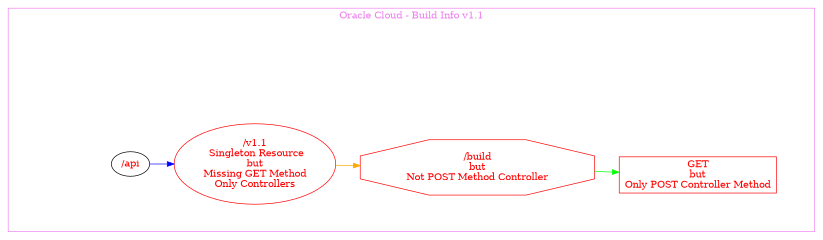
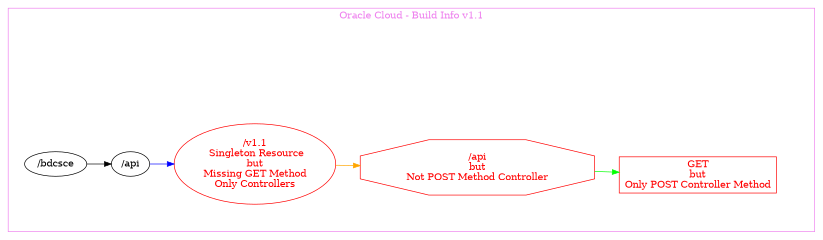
none -> (56, 164)
(131, 164) -> (131, 164)
(477, 167) -> (477, 167)
